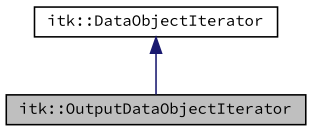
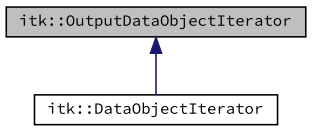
(156, 74) -> (156, 74)
